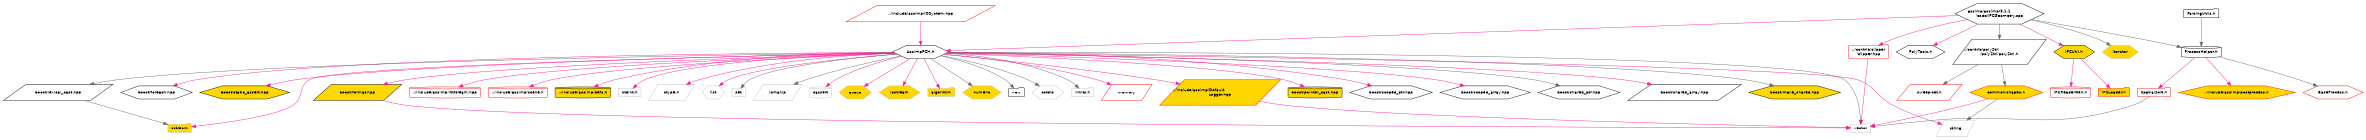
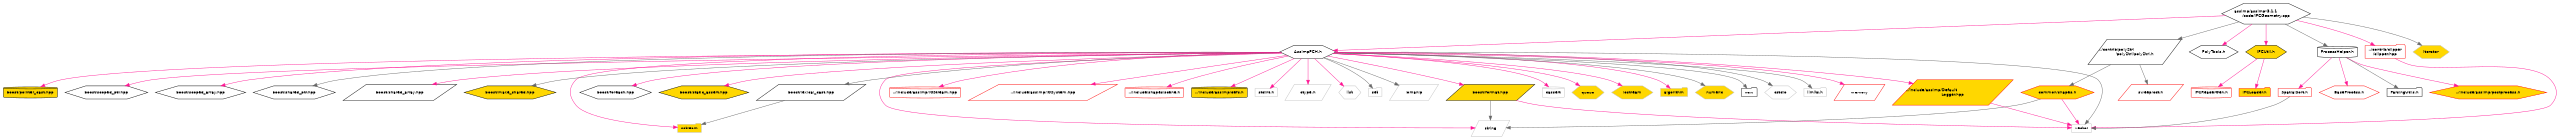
(2201, 30) -> (2370, 72)
(921, 31) -> (1191, 69)
(2267, 70) -> (2343, 70)
(518, 92) -> (1154, 92)
none -> (1490, 108)
